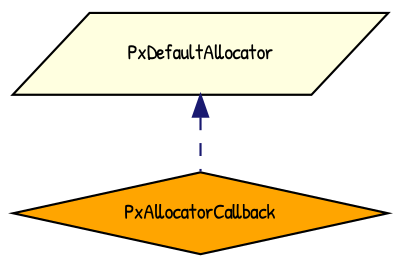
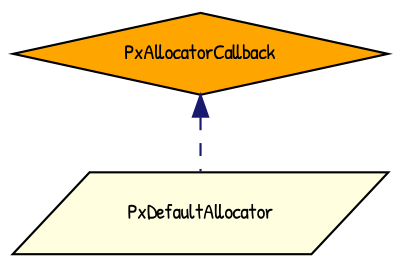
(201, 144) -> (201, 144)
